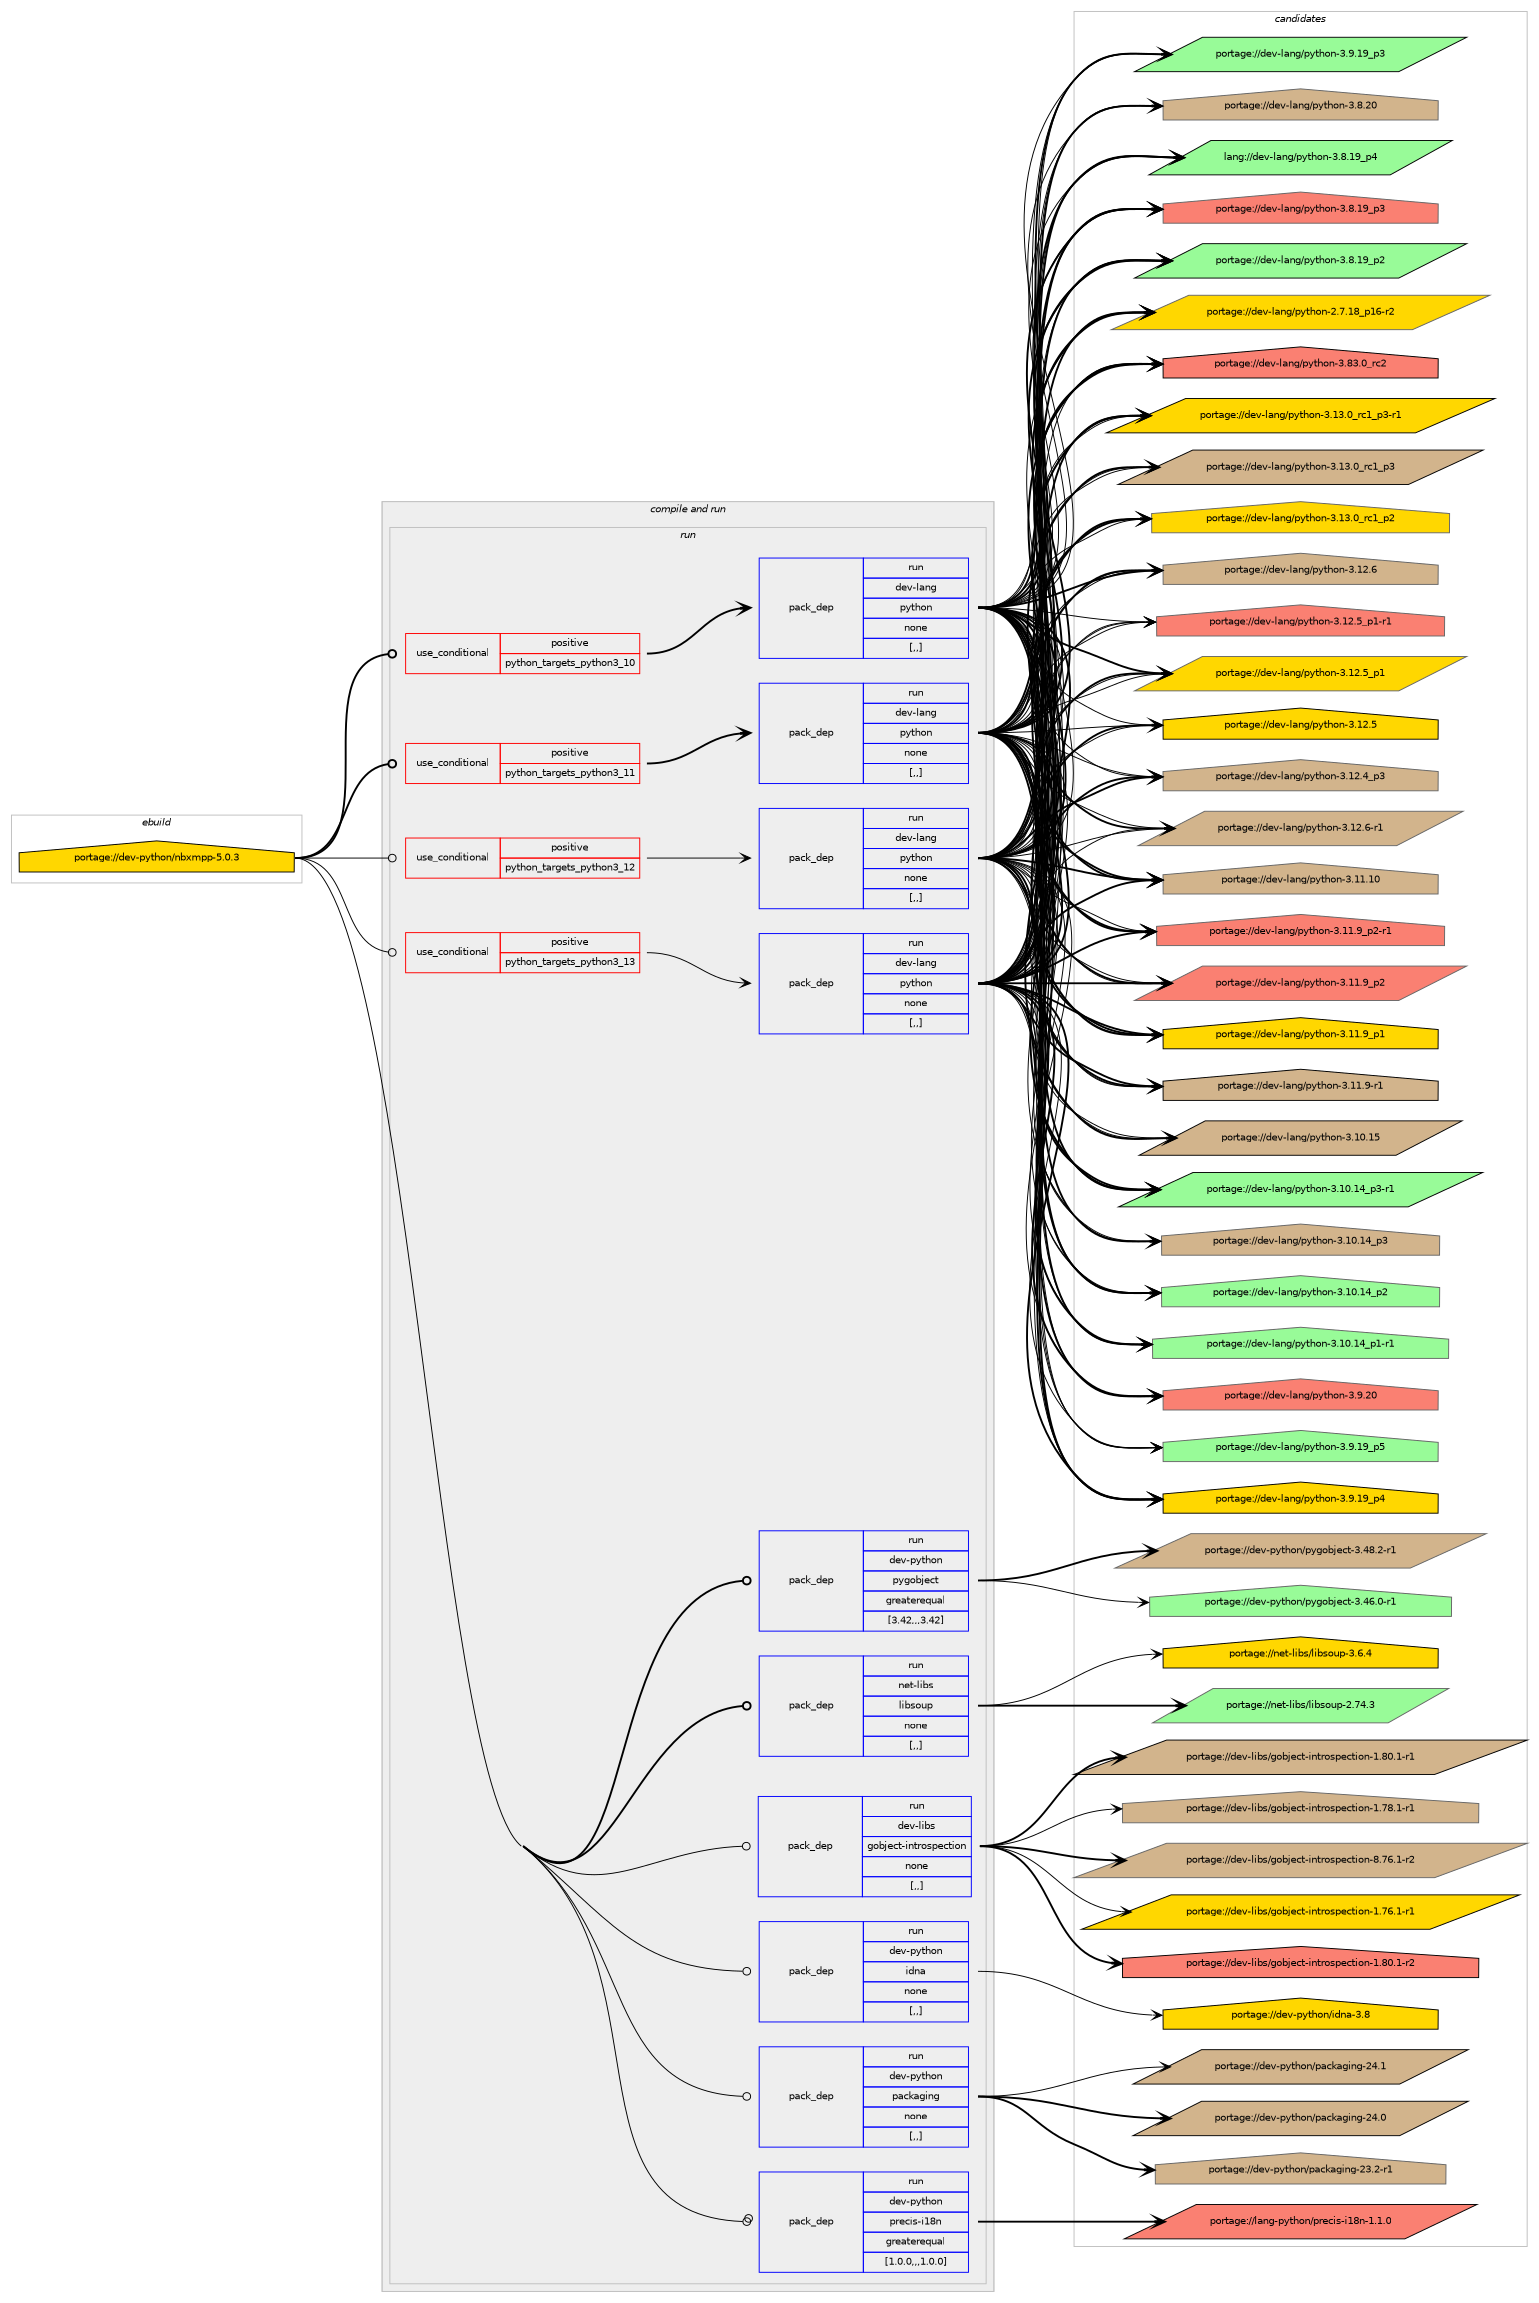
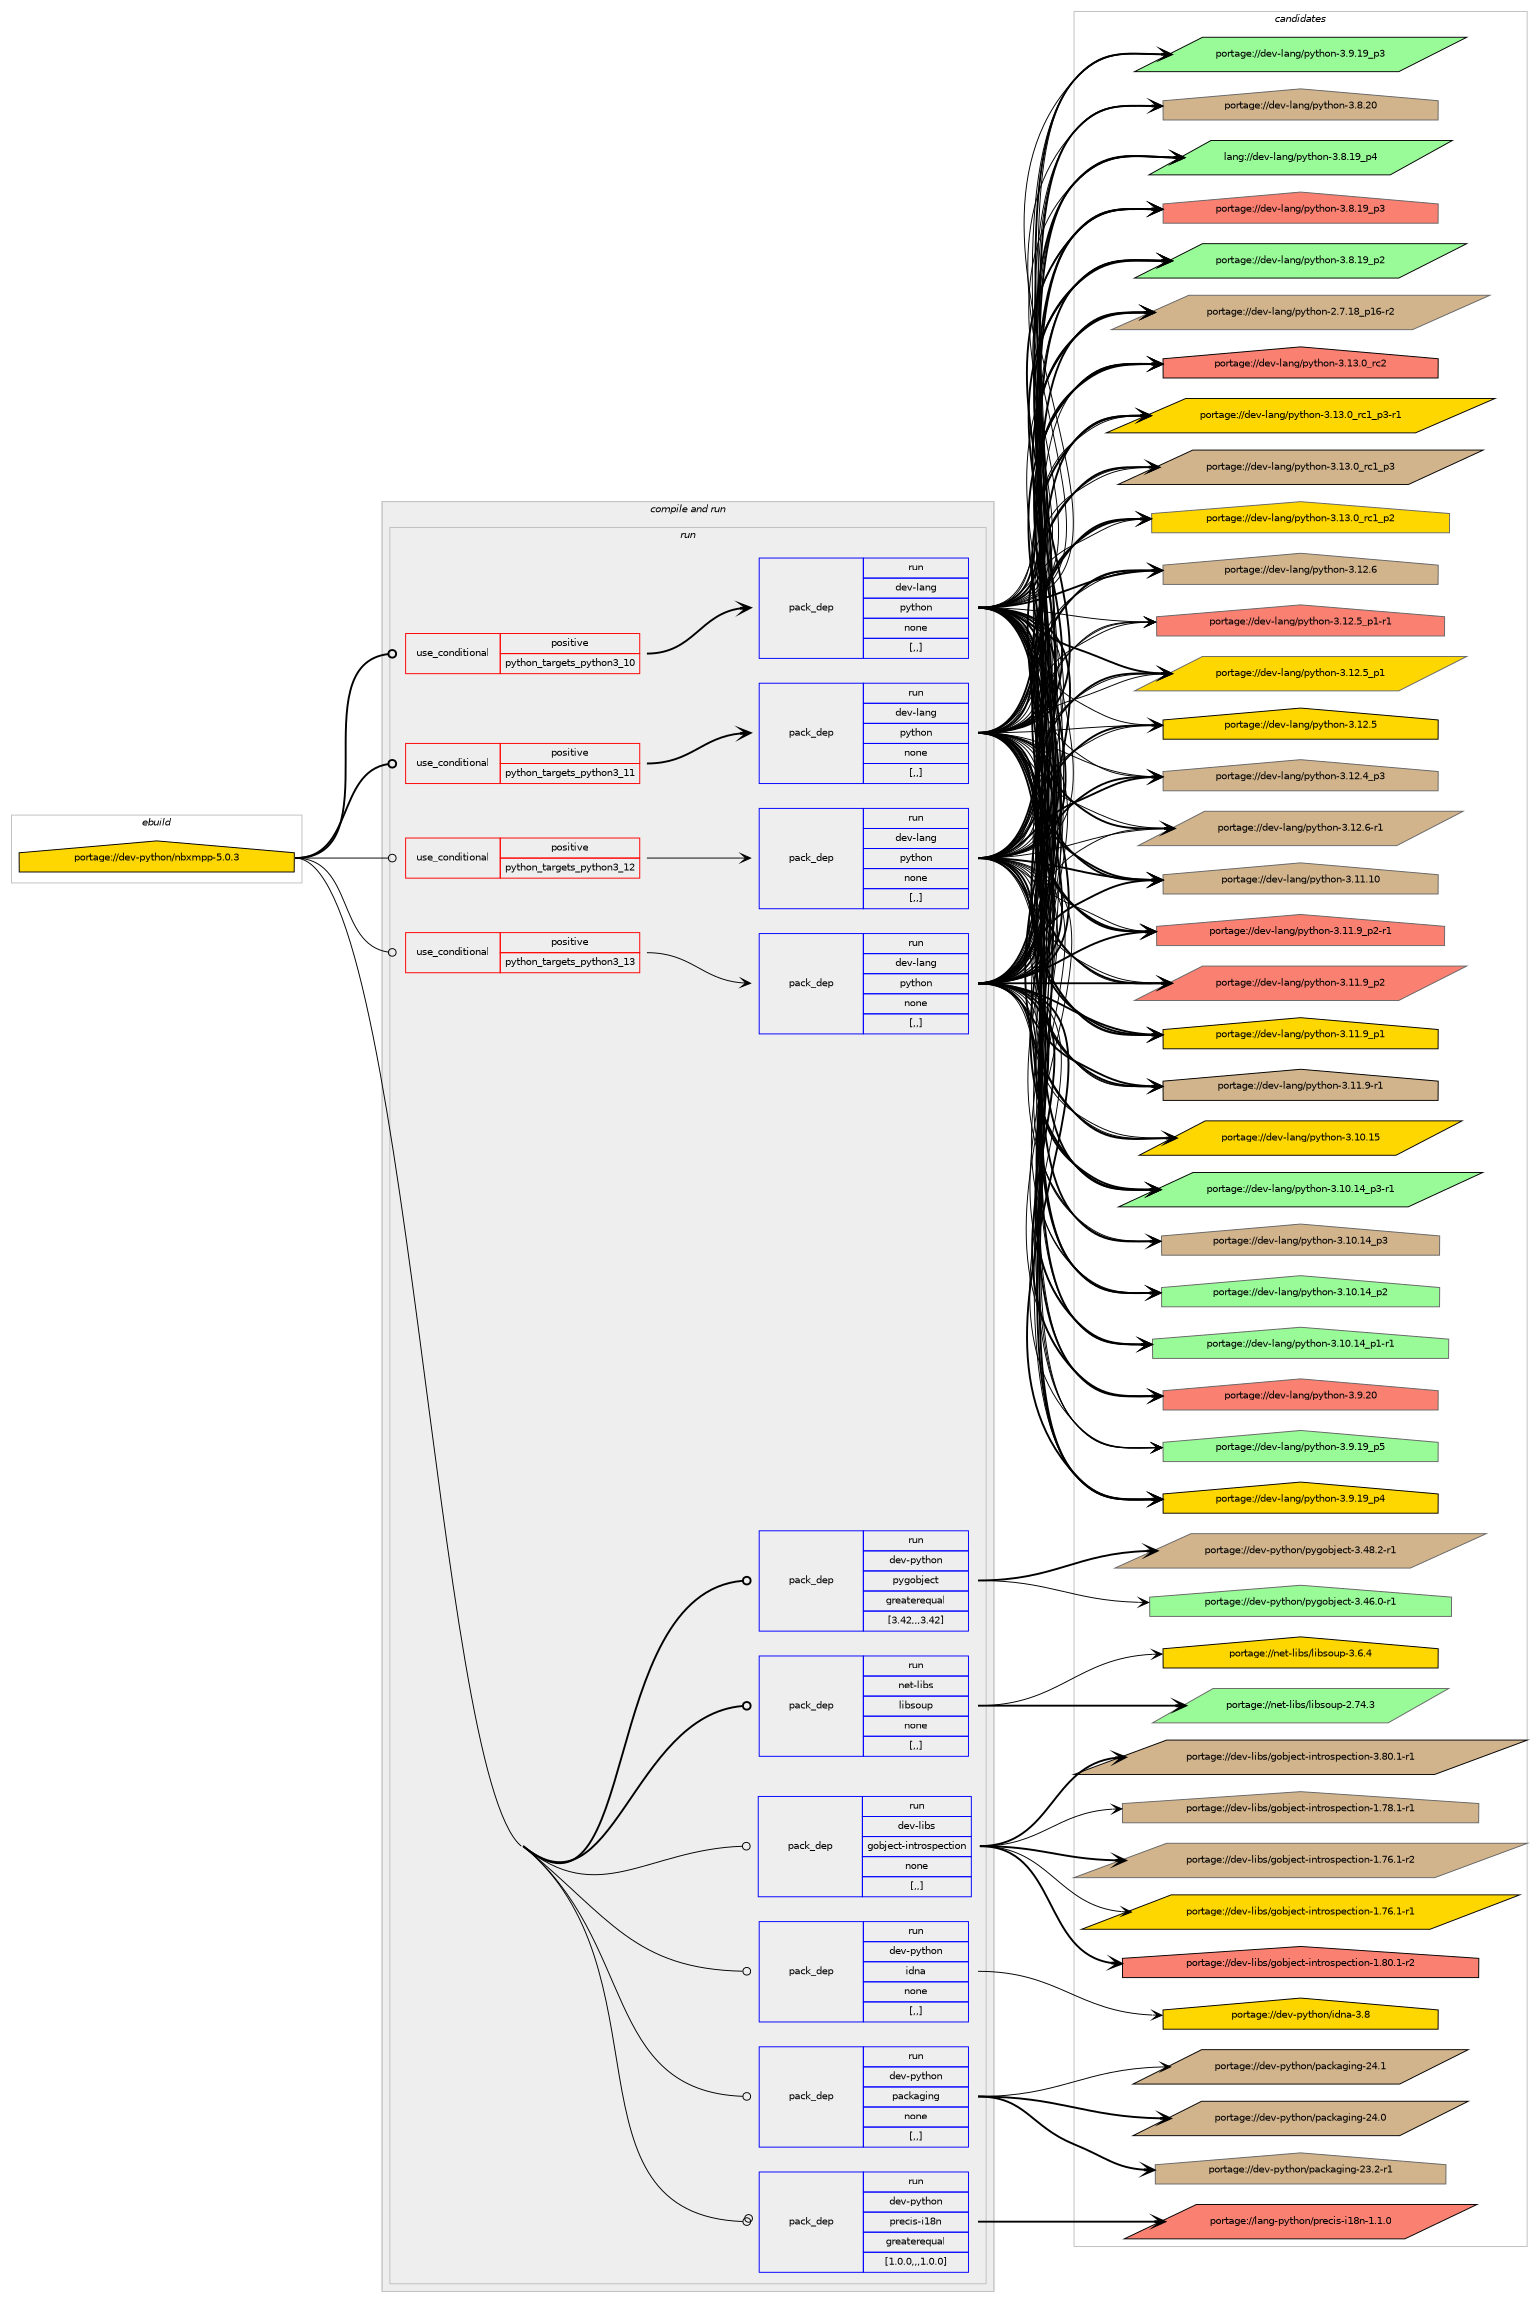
(1301, 312) -> (1301, 312)
(1301, 364) -> (1301, 364)
(1301, 1138) -> (1301, 1138)
(1301, 1757) -> (1301, 1757)
(1301, 1860) -> (1301, 1860)
